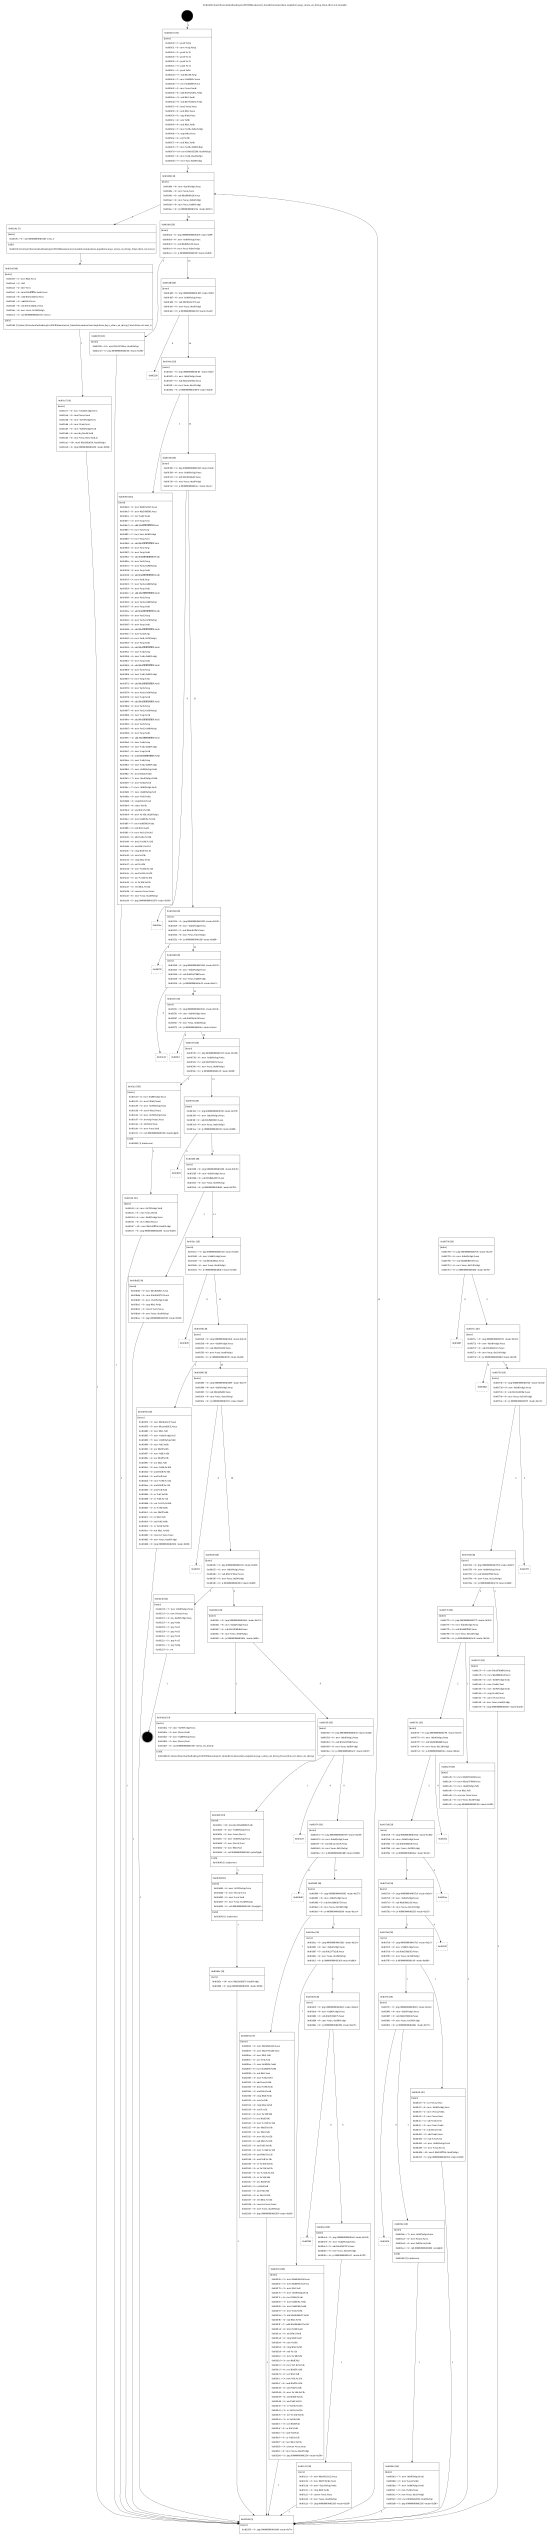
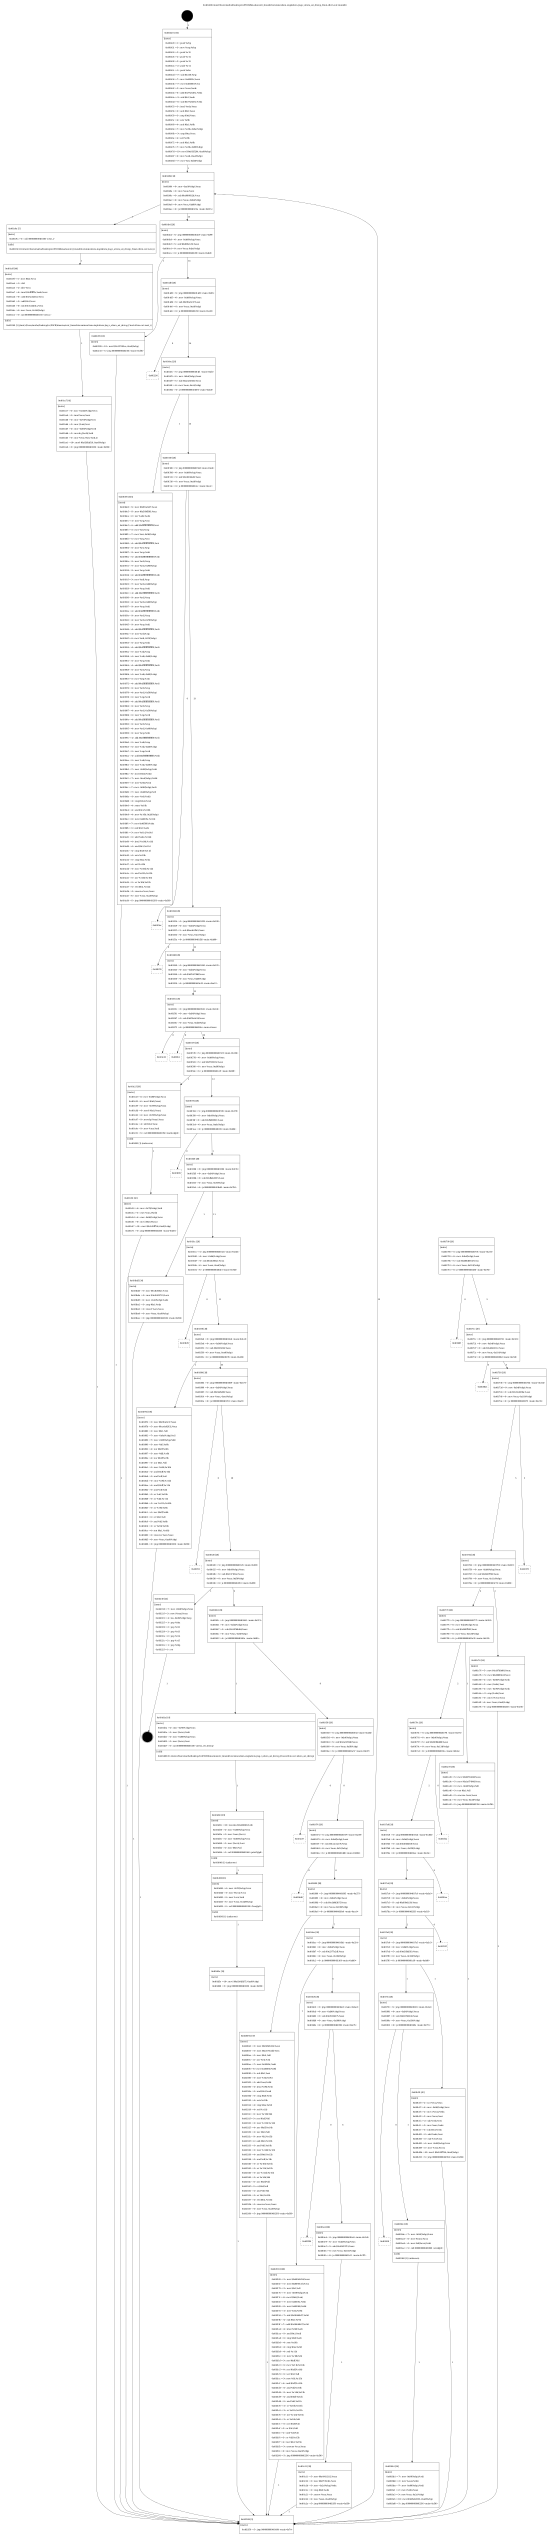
(157, 1018) -> (167, 1041)
(287, 1777) -> (236, 1785)
(341, 2519) -> none
